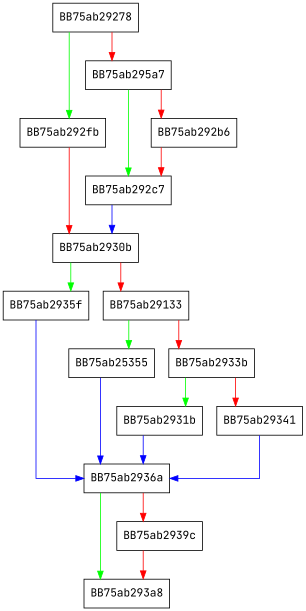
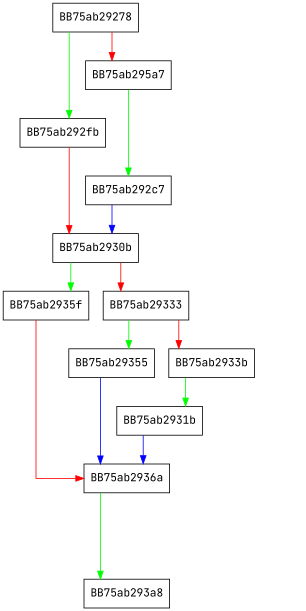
(194, 133) -> none
(146, 306) -> (146, 306)
(112, 363) -> (112, 363)
(36, 419) -> (36, 419)
(260, 421) -> none
(160, 536) -> none
